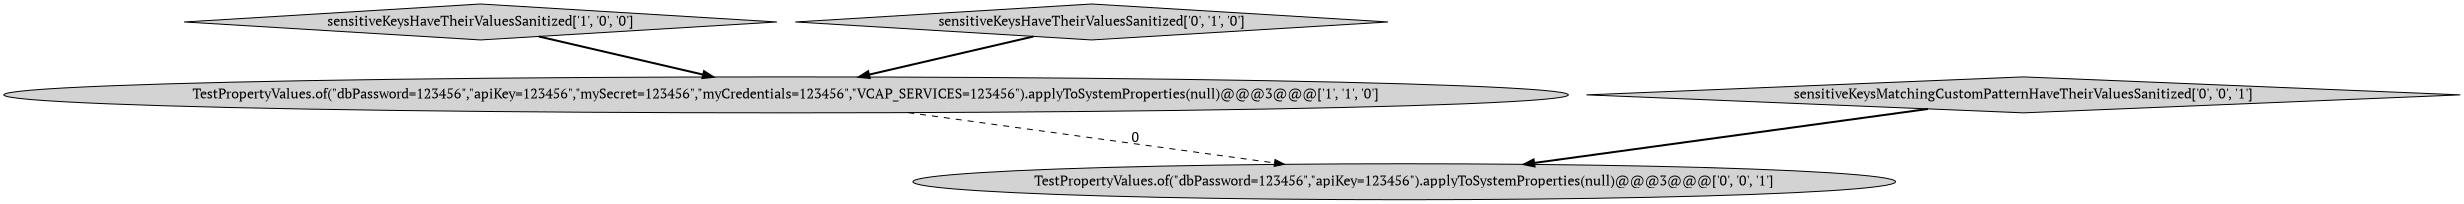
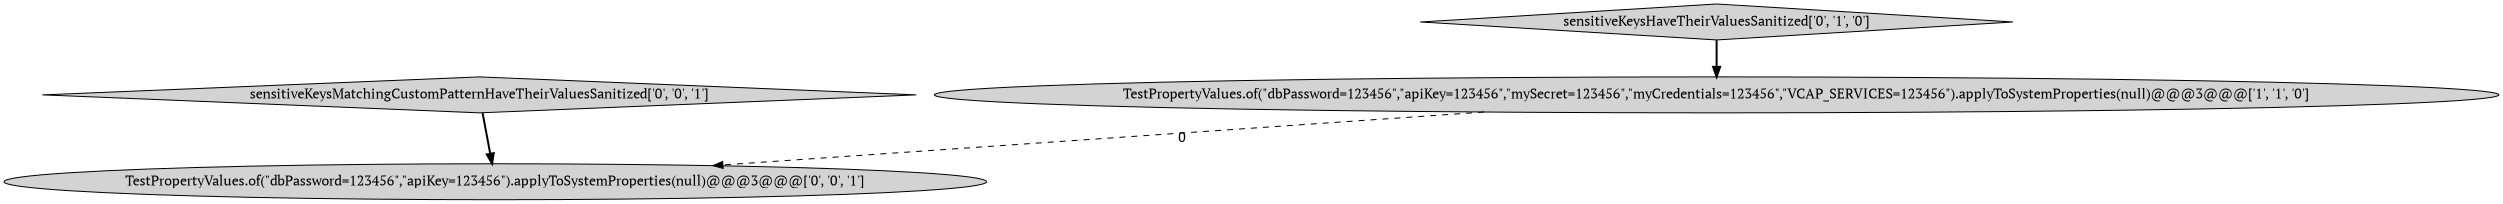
(481, 22) -> none
